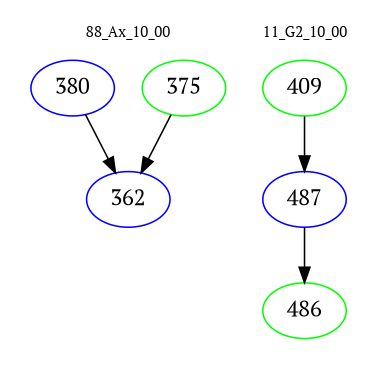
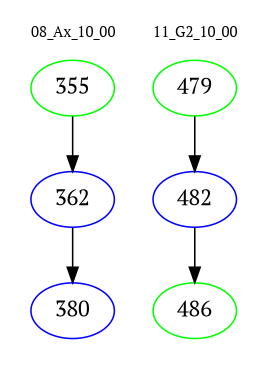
(128, 33) -> (73, 33)
(184, 88) -> (73, 88)
(305, 88) -> (195, 88)
(97, 137) -> (73, 247)
(305, 199) -> (195, 199)
